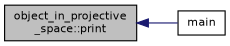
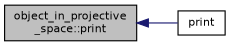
(202, 23) -> (202, 23)
